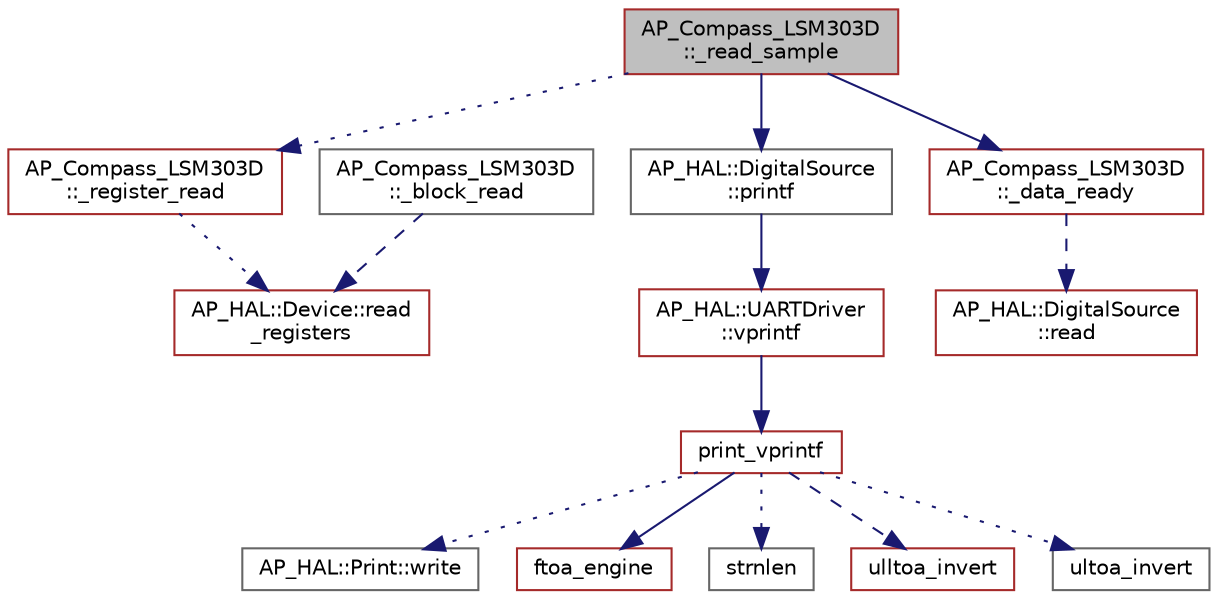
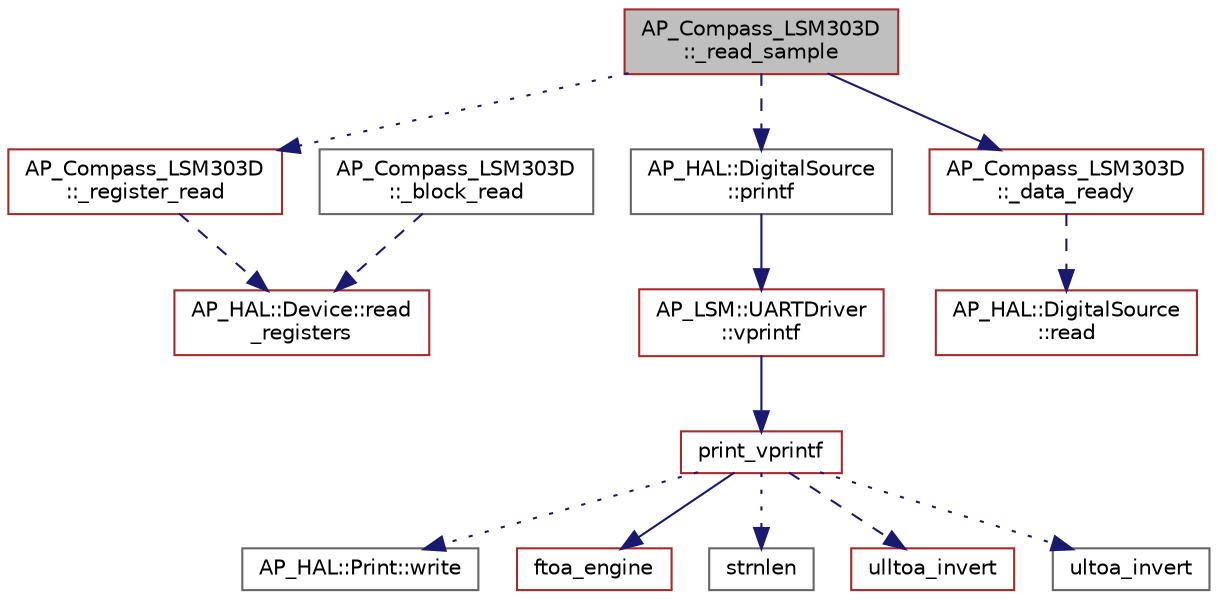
(761, 101) -> (761, 101)
(215, 245) -> (215, 245)
(761, 323) -> (761, 323)
